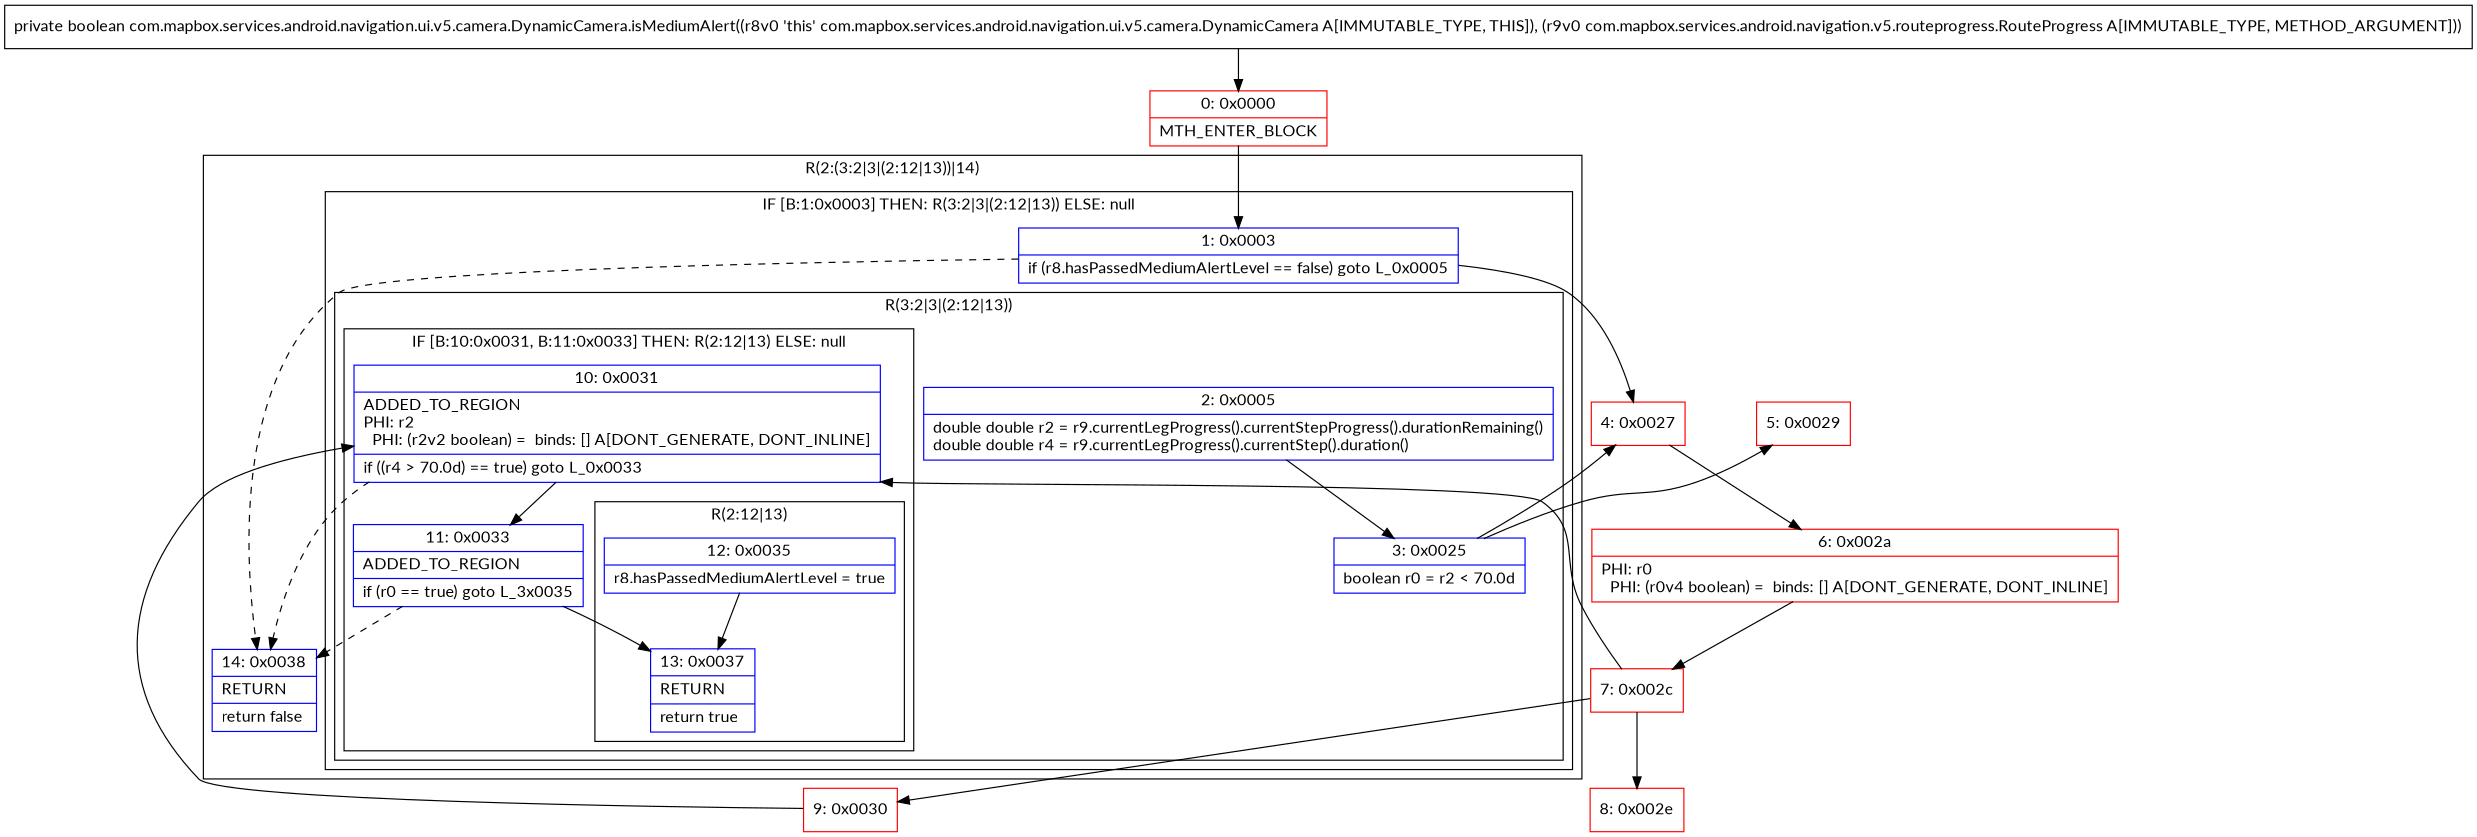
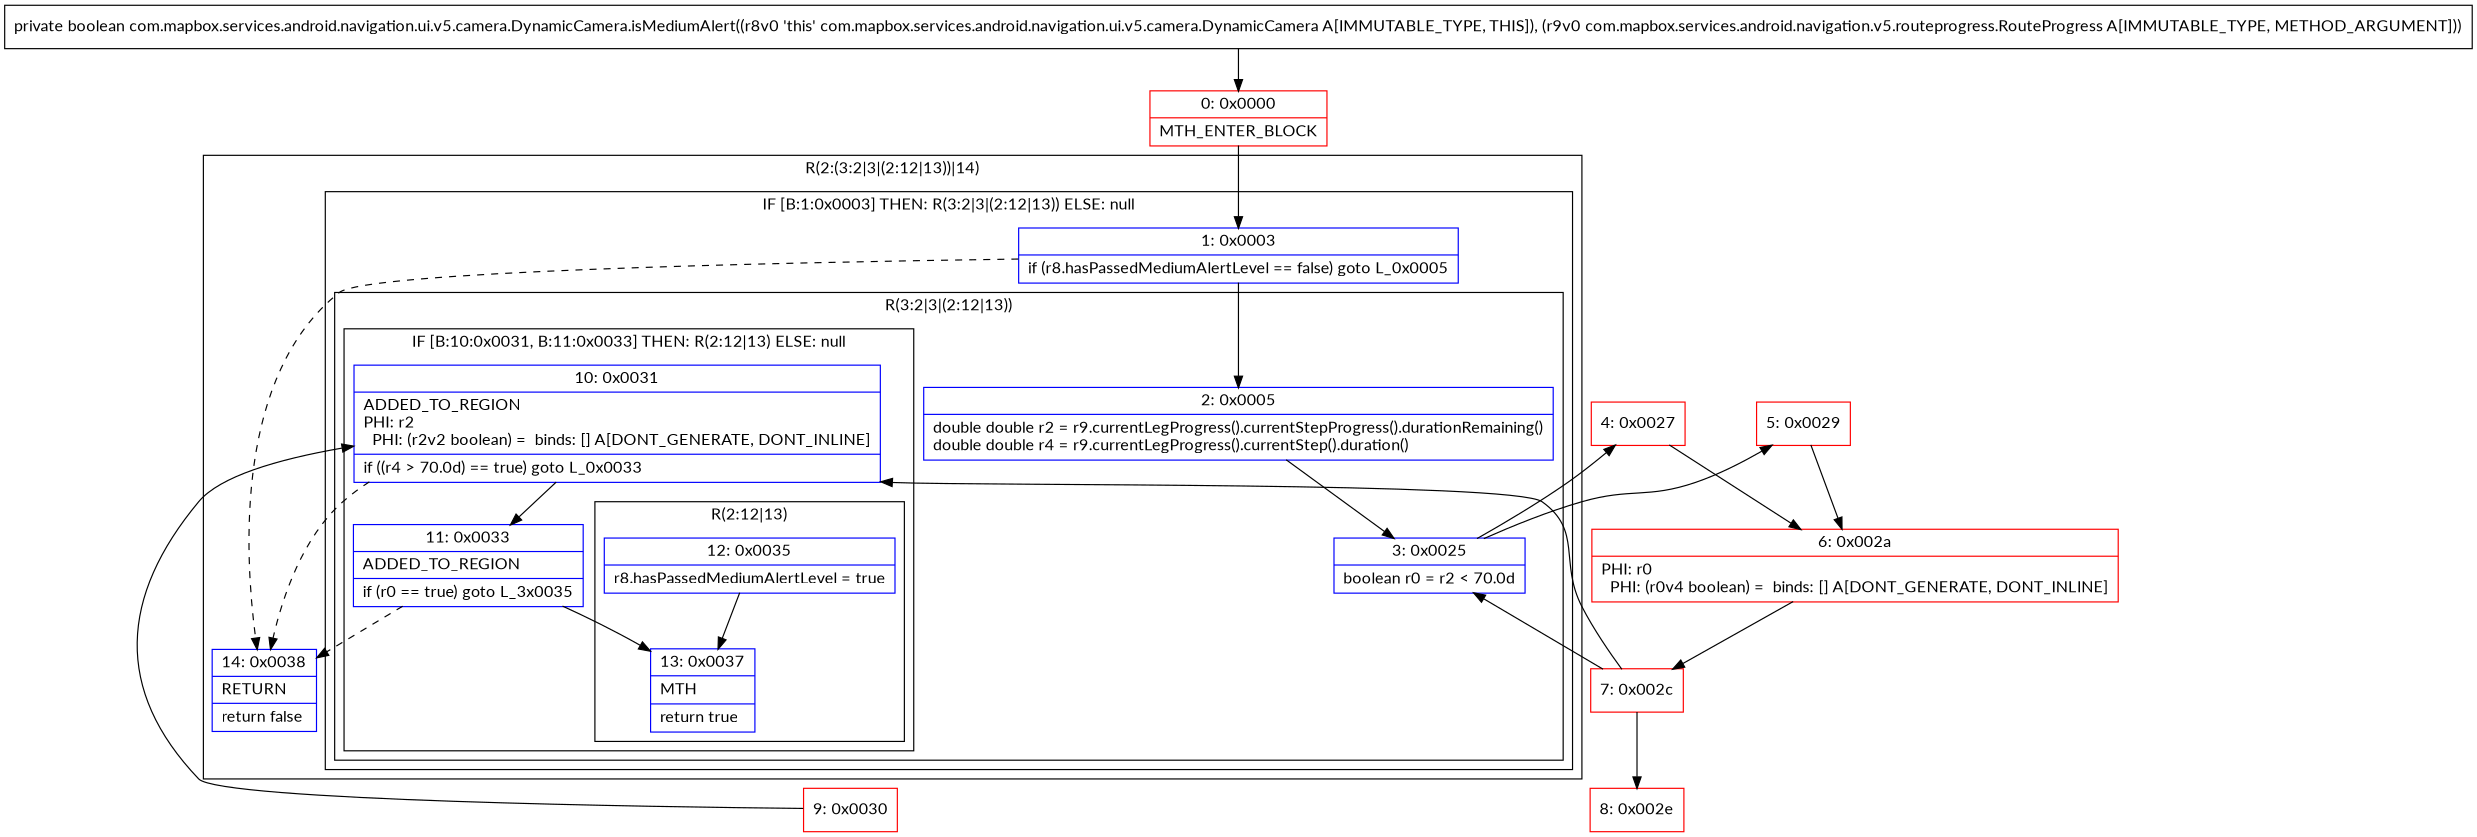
(1549, 283) -> (1238, 329)
none -> (1824, 482)
(693, 689) -> (679, 689)
(1250, 749) -> (1543, 634)
